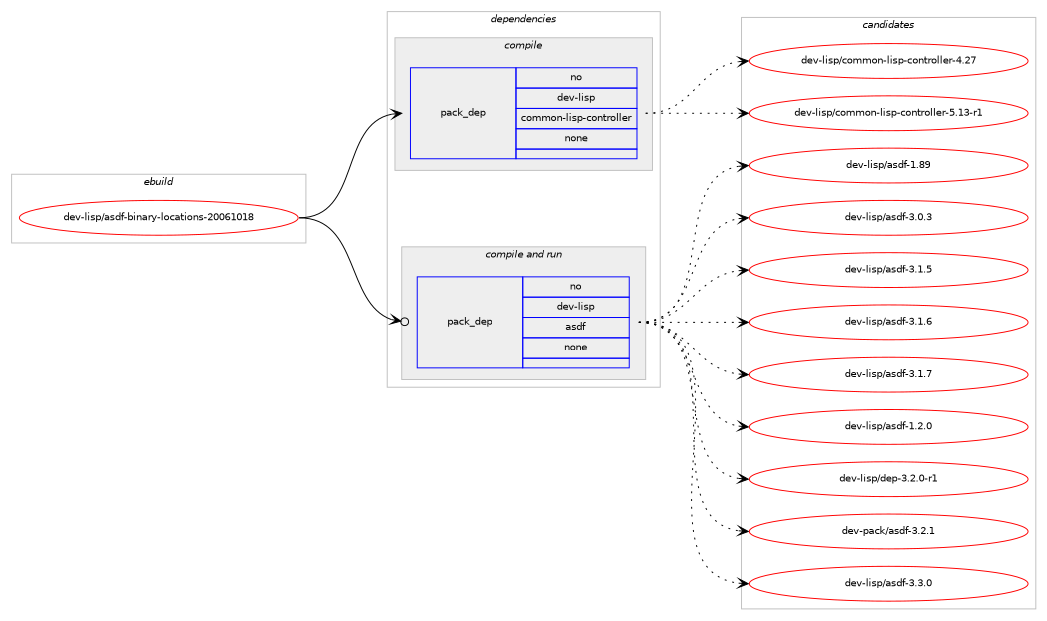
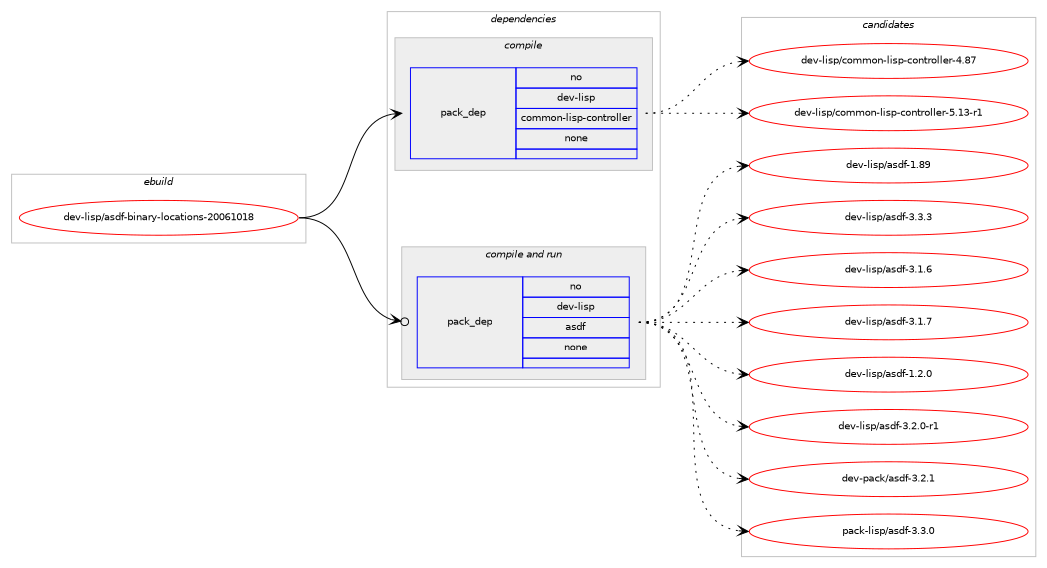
(889, 61) -> (889, 61)
(889, 218) -> (889, 218)
(889, 270) -> none
(889, 479) -> (889, 427)
(889, 584) -> (889, 531)
